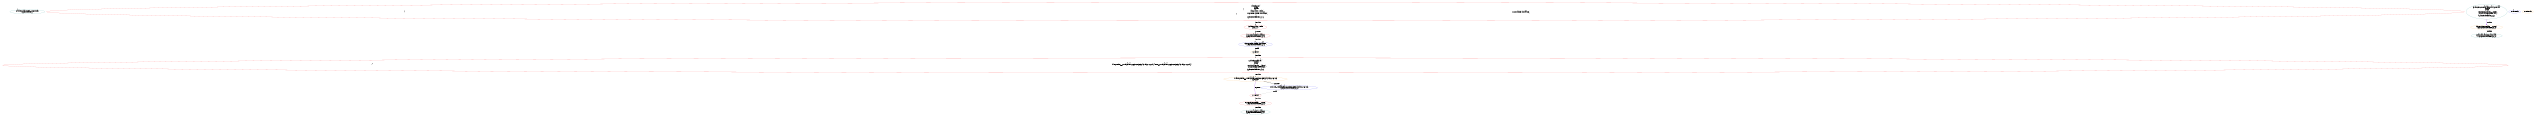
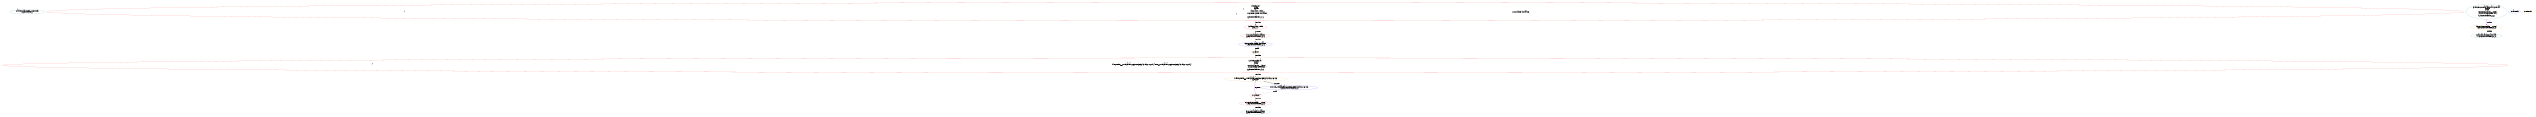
(1255, 96) -> (1255, 96)
